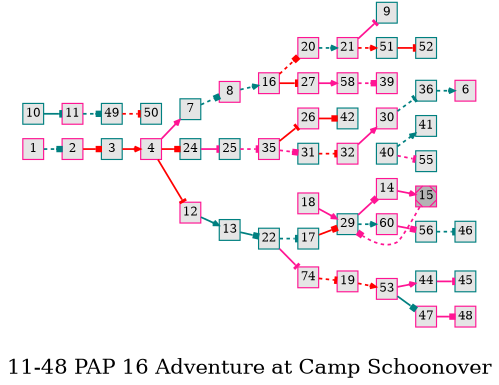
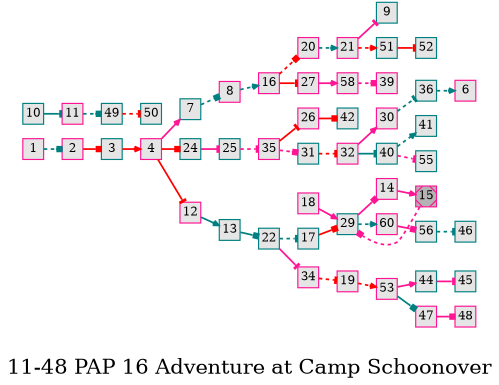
none -> (366, 154)
(308, 277) -> (308, 277)
